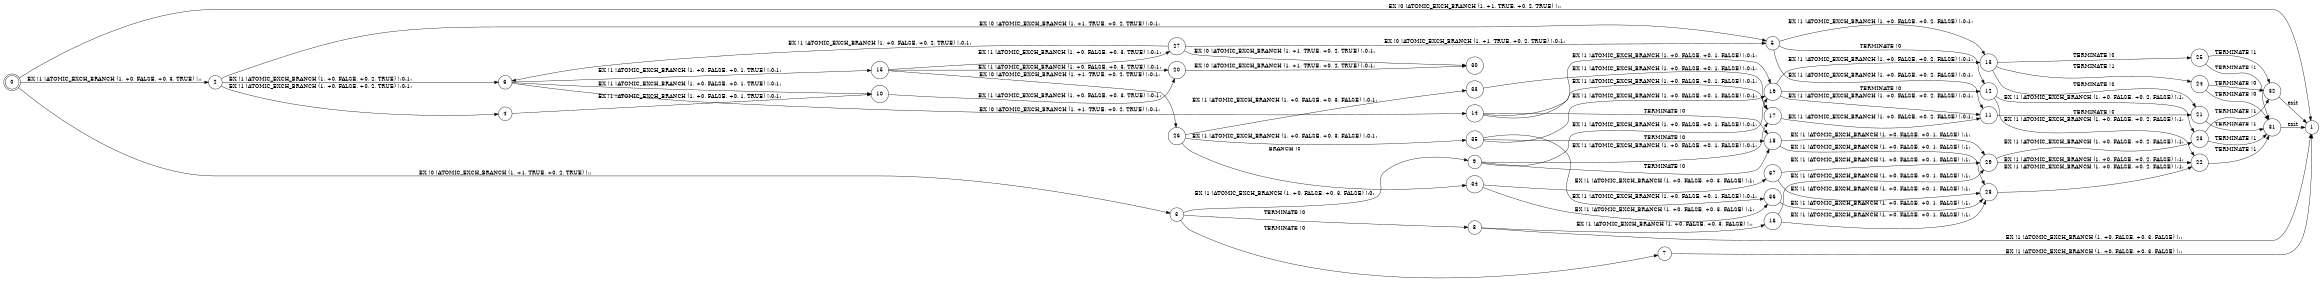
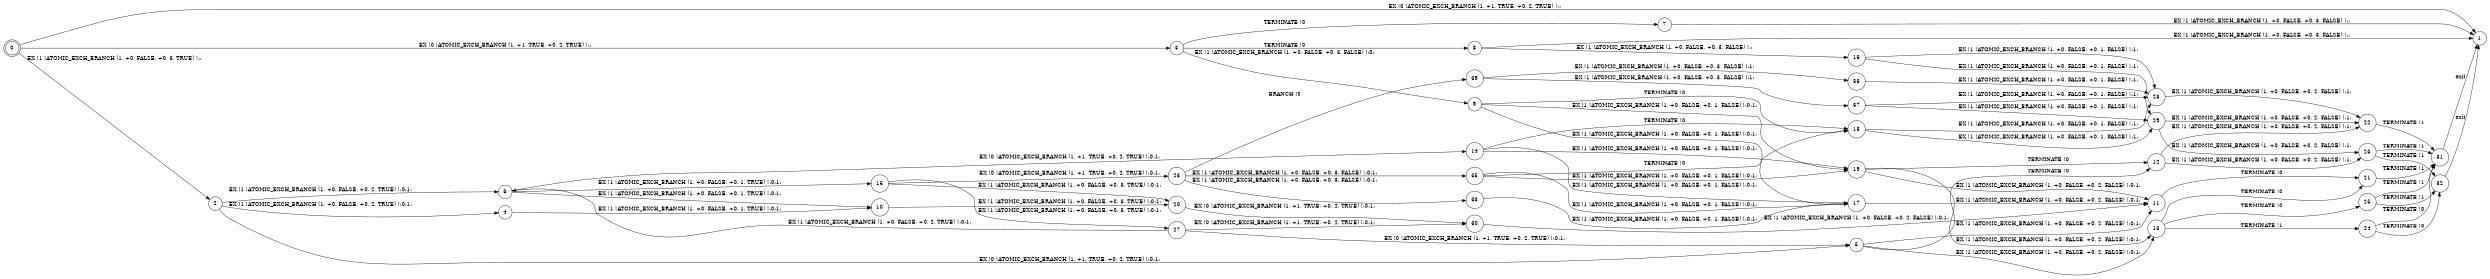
(1475, 184) -> (1475, 78)
(1597, 205) -> (1654, 213)
none -> (1814, 229)
